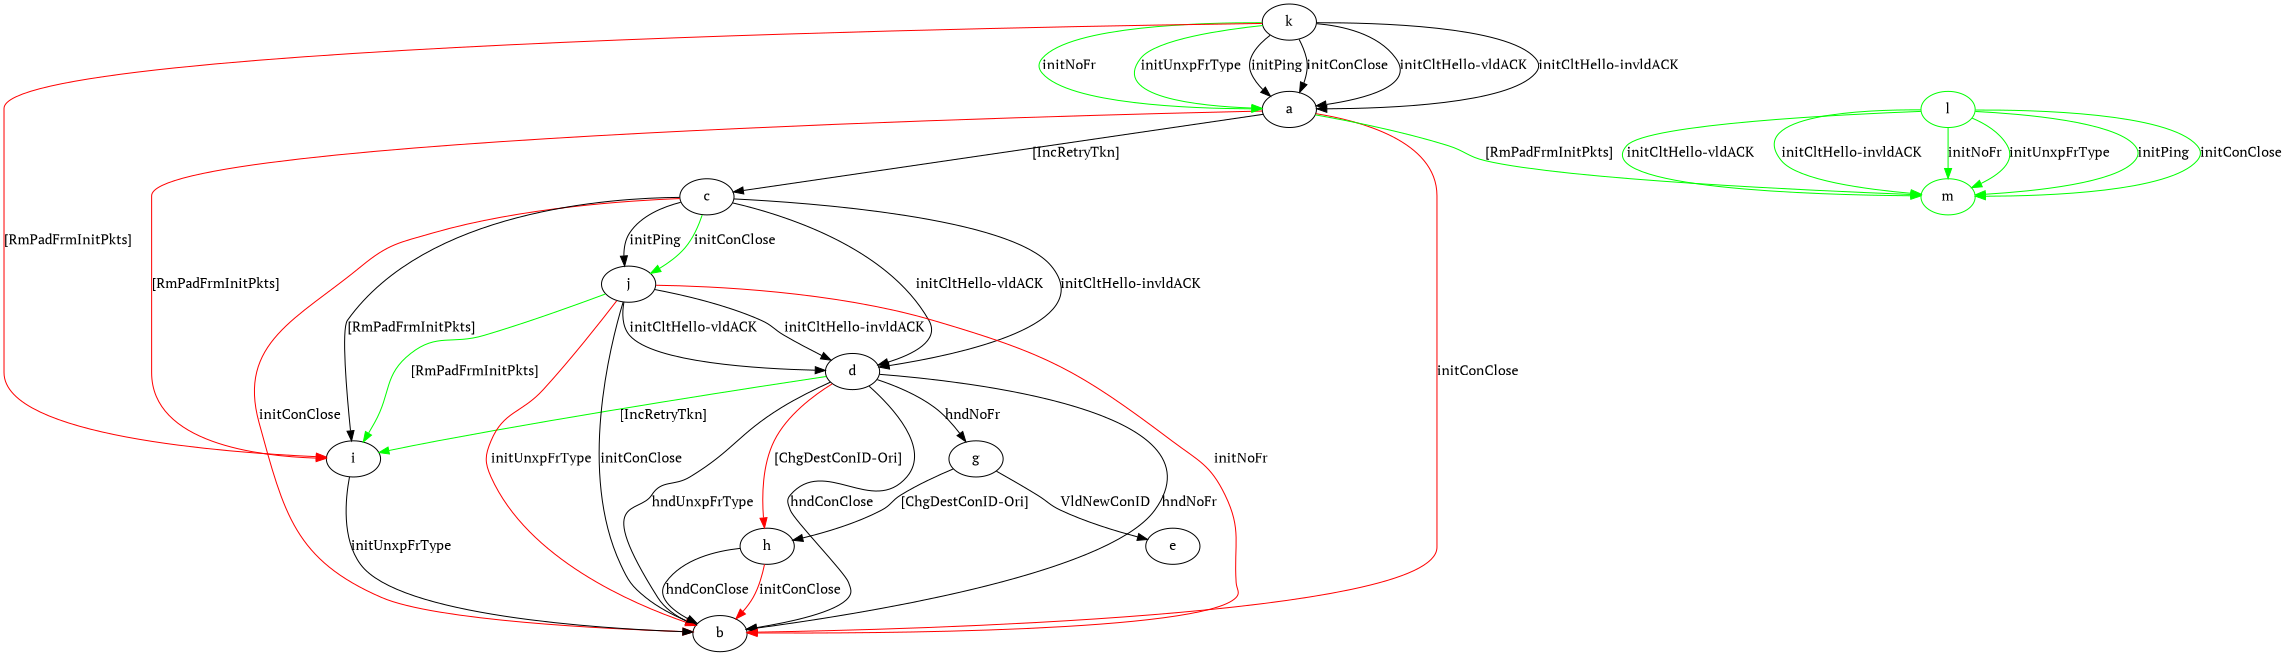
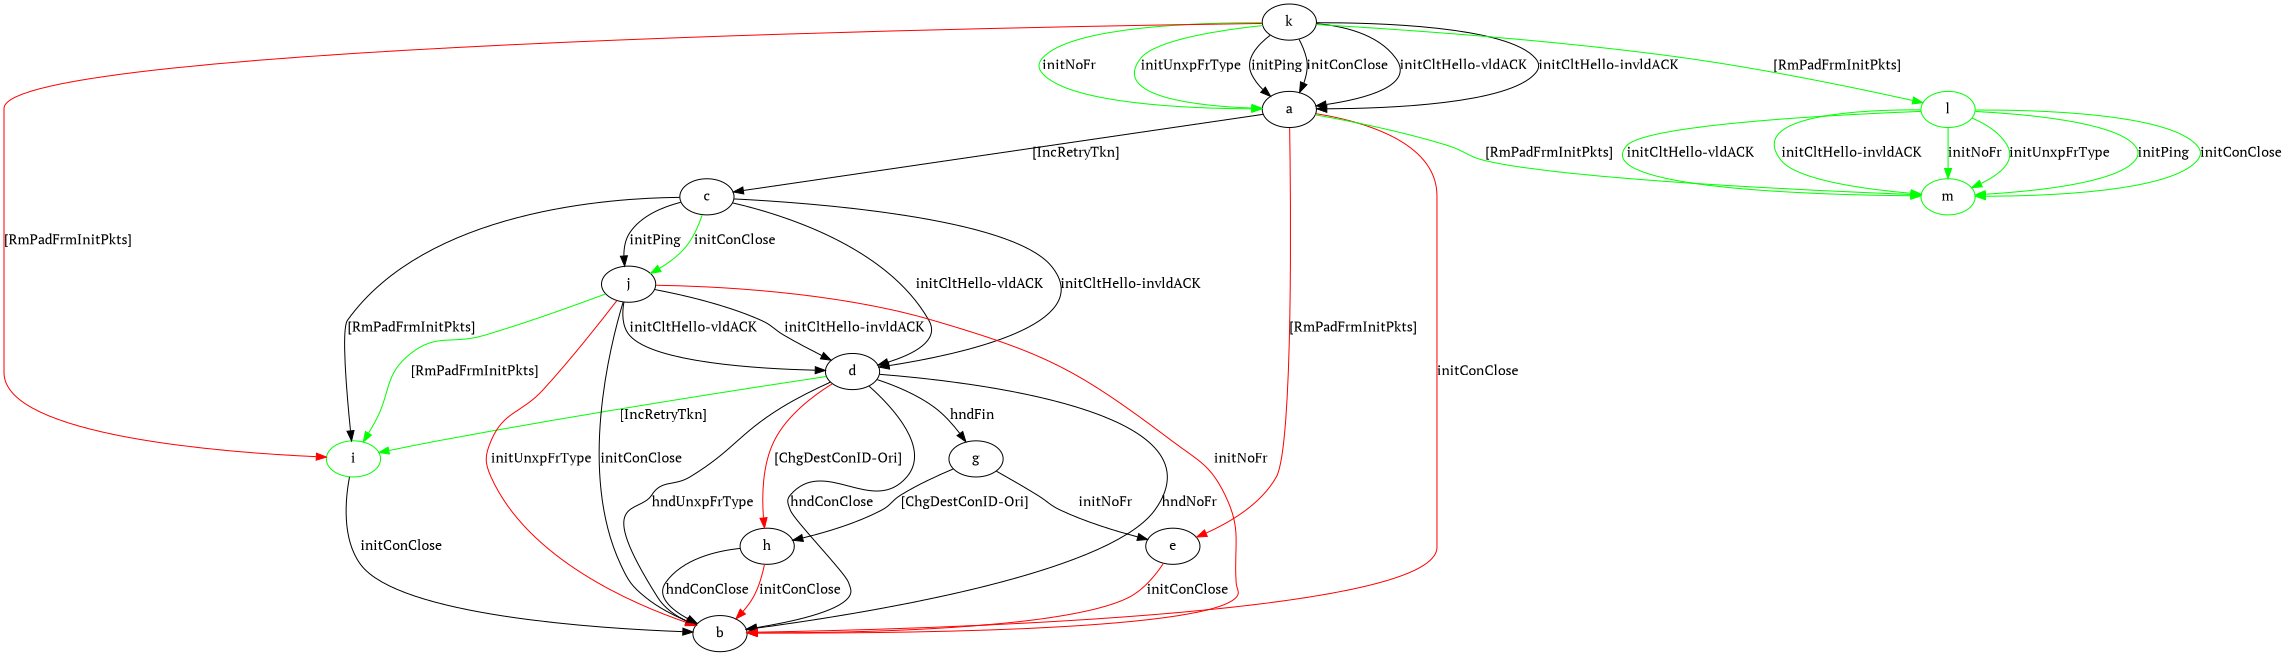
none -> (1616, 49)
(514, 141) -> (1289, 349)
(975, 415) -> (975, 415)
(259, 421) -> (1074, 613)
(353, 459) -> (353, 459)
(1108, 503) -> (1108, 503)
(403, 546) -> (403, 546)
